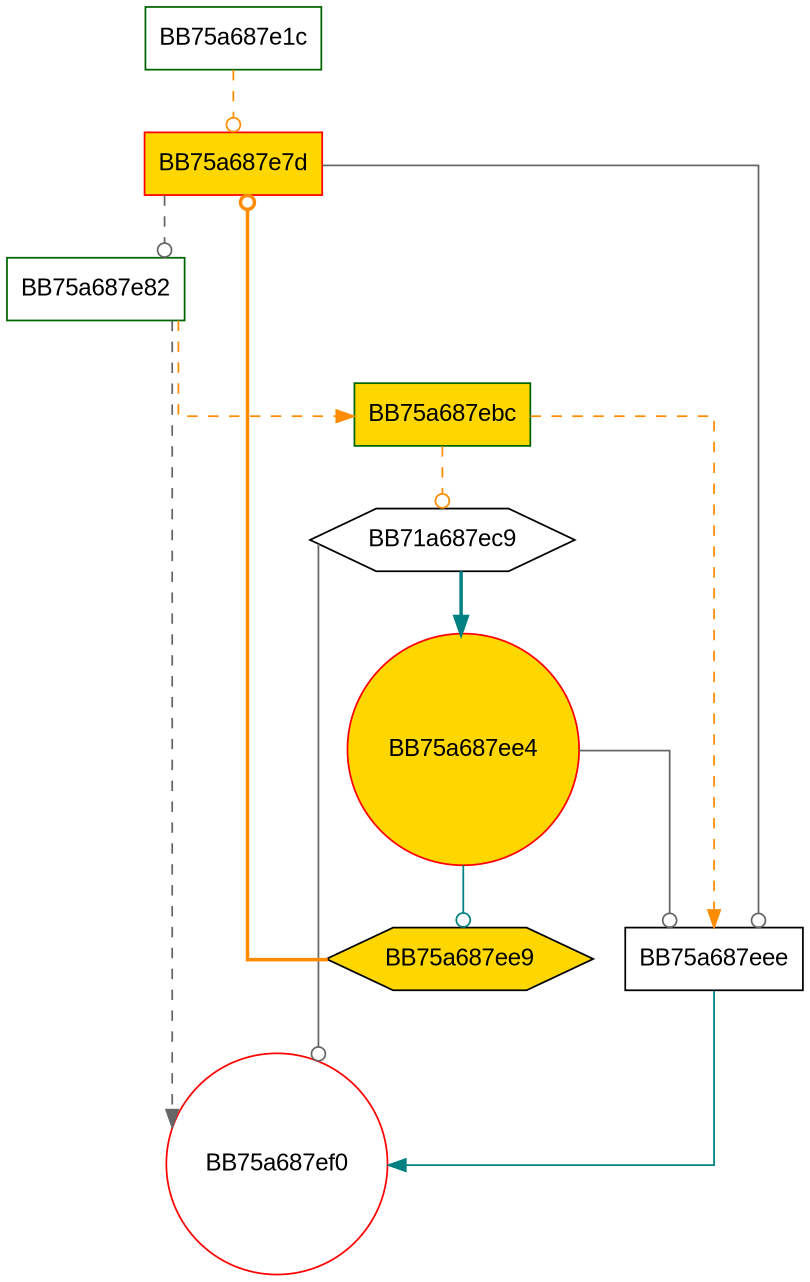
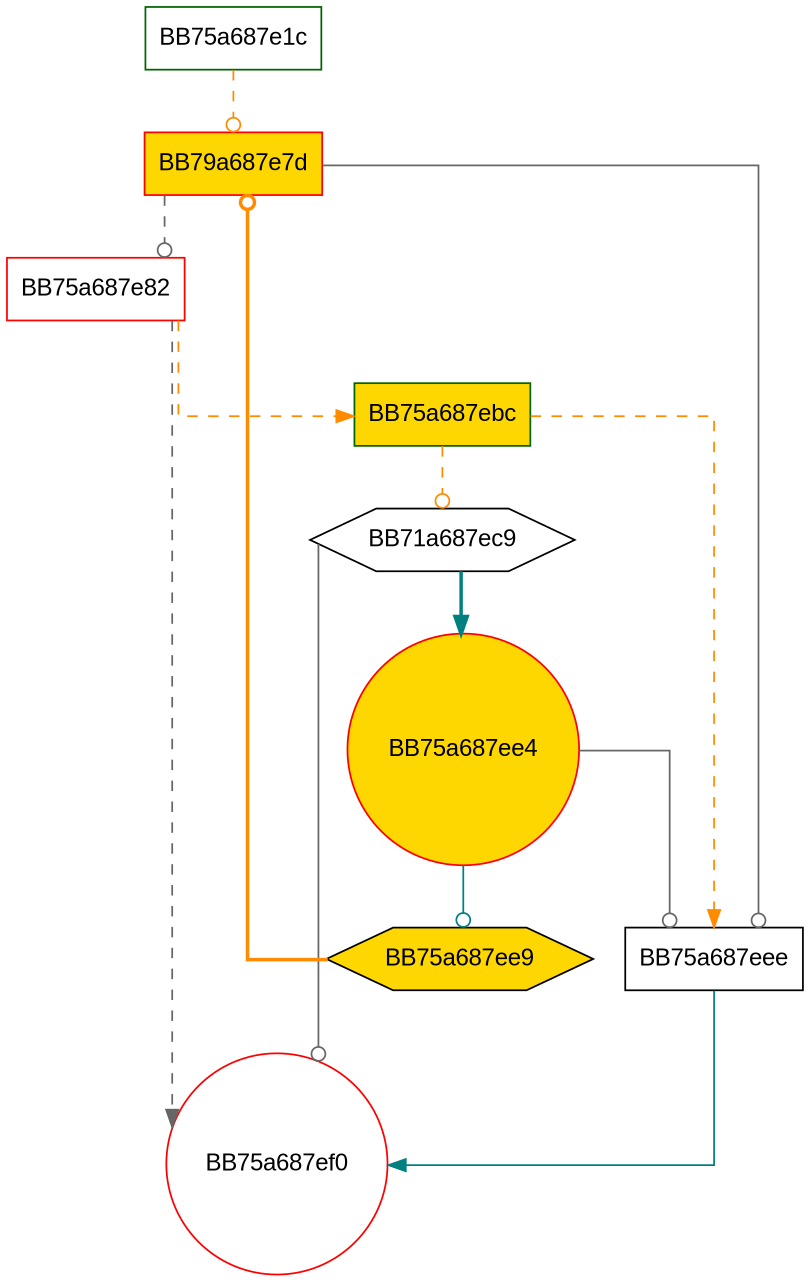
(233, 164) -> (233, 164)
(96, 289) -> (96, 289)
